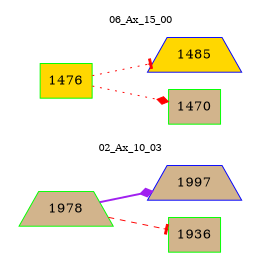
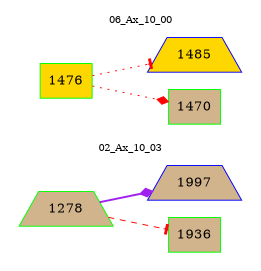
(141, 21) -> (141, 21)
(66, 209) -> (66, 209)
